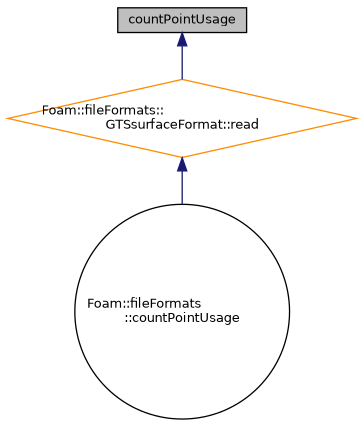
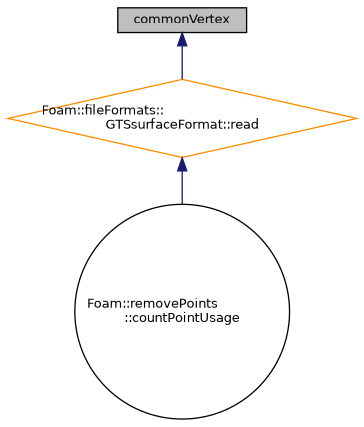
(182, 20) -> (182, 20)
(182, 312) -> (182, 312)
